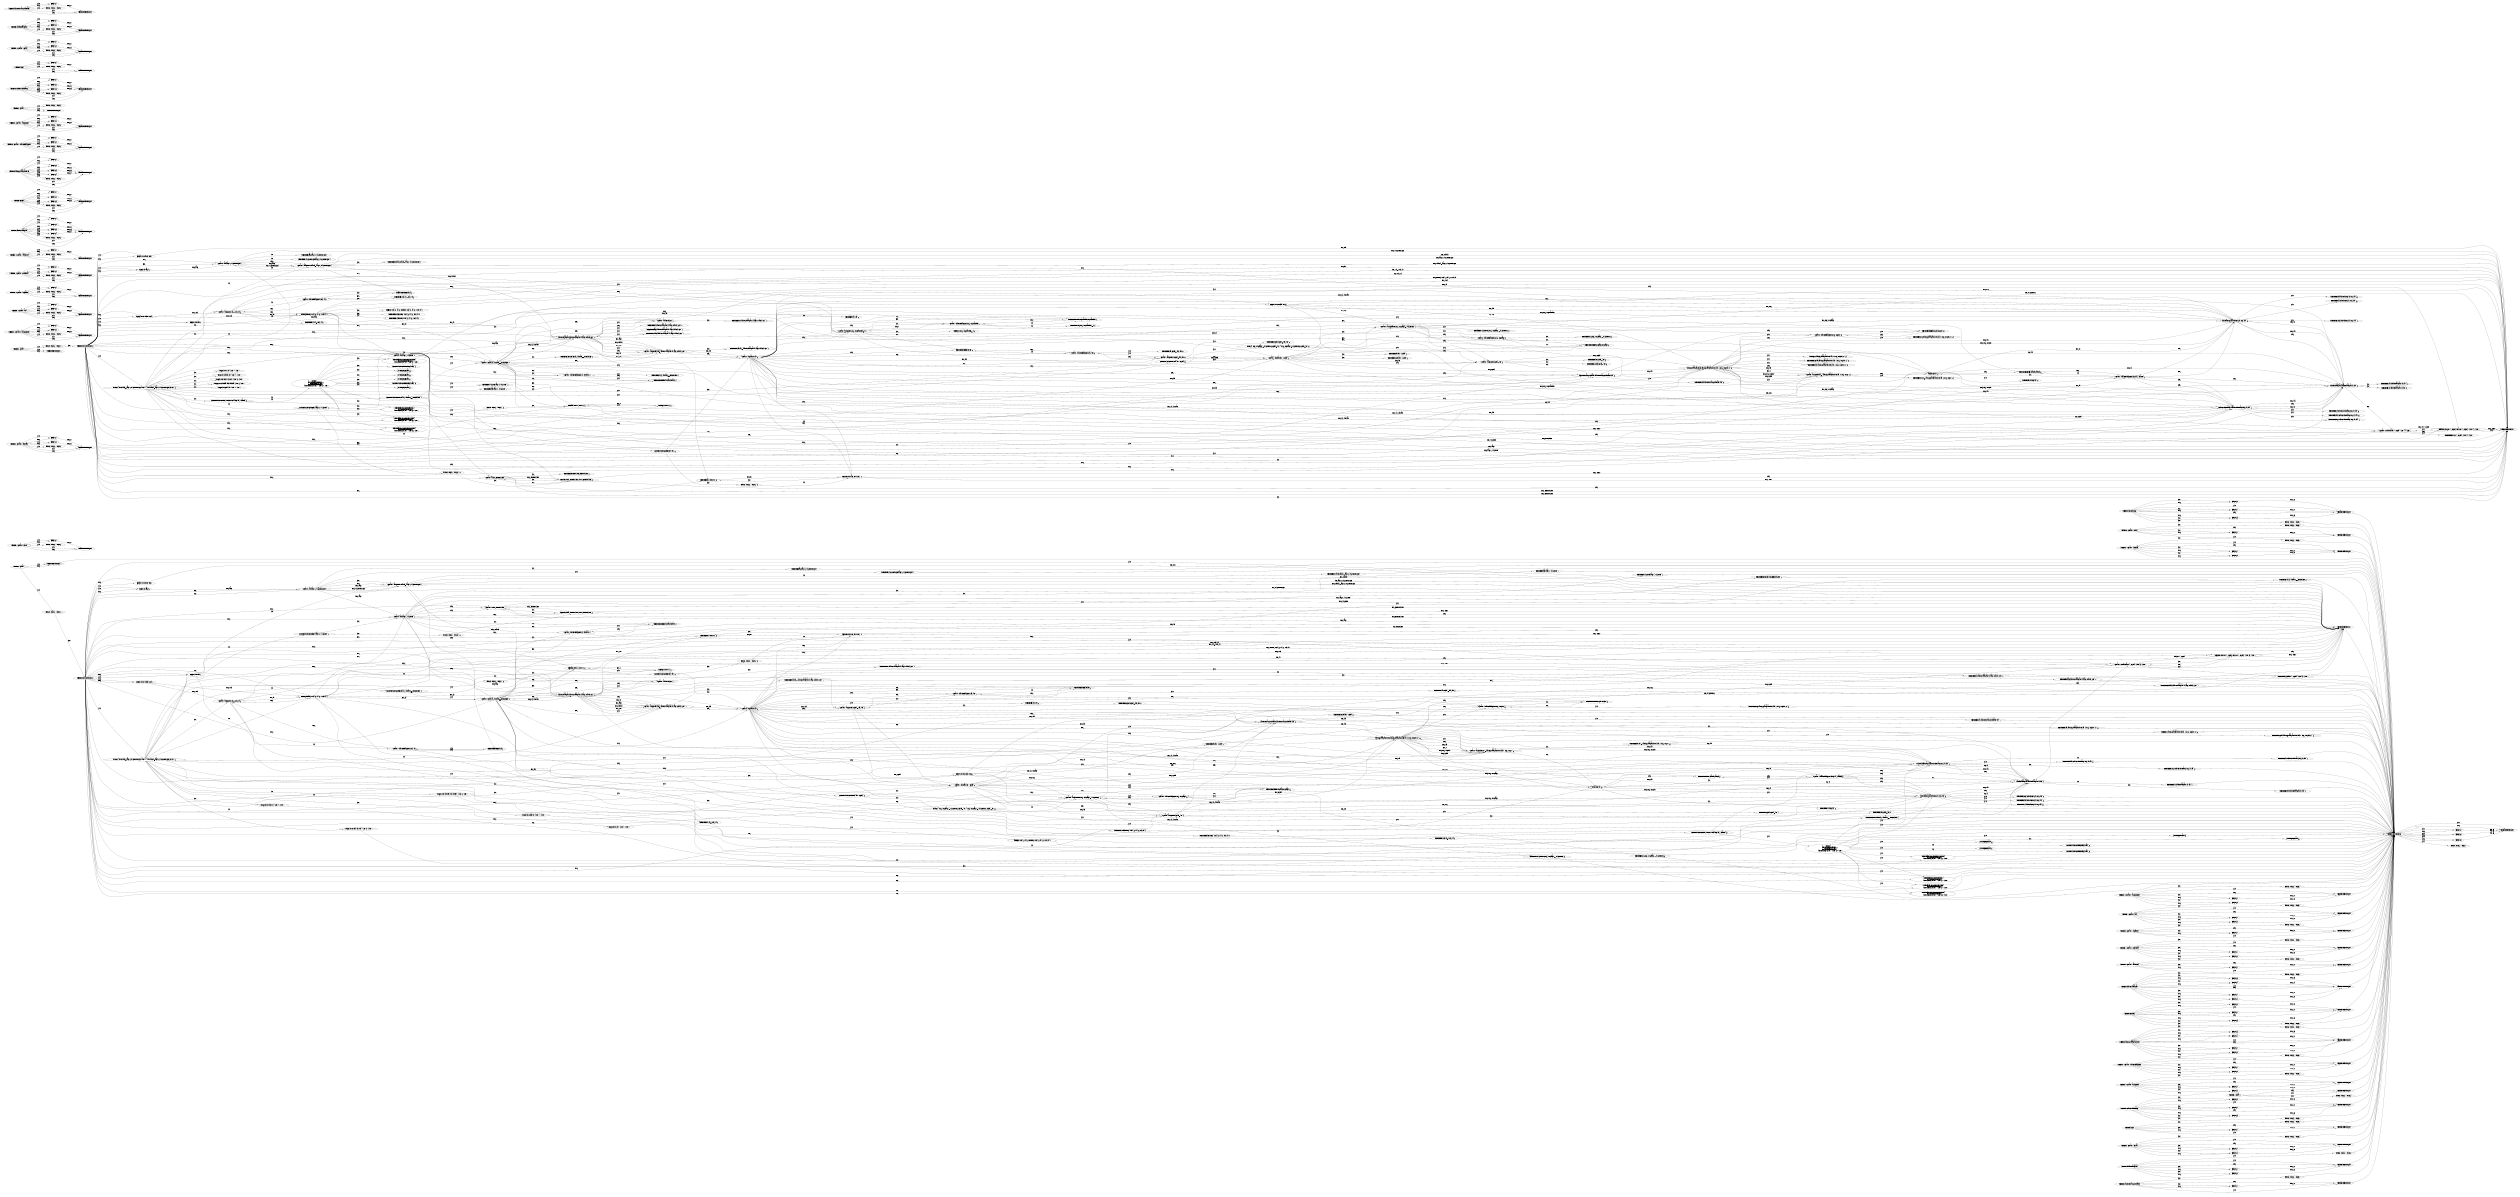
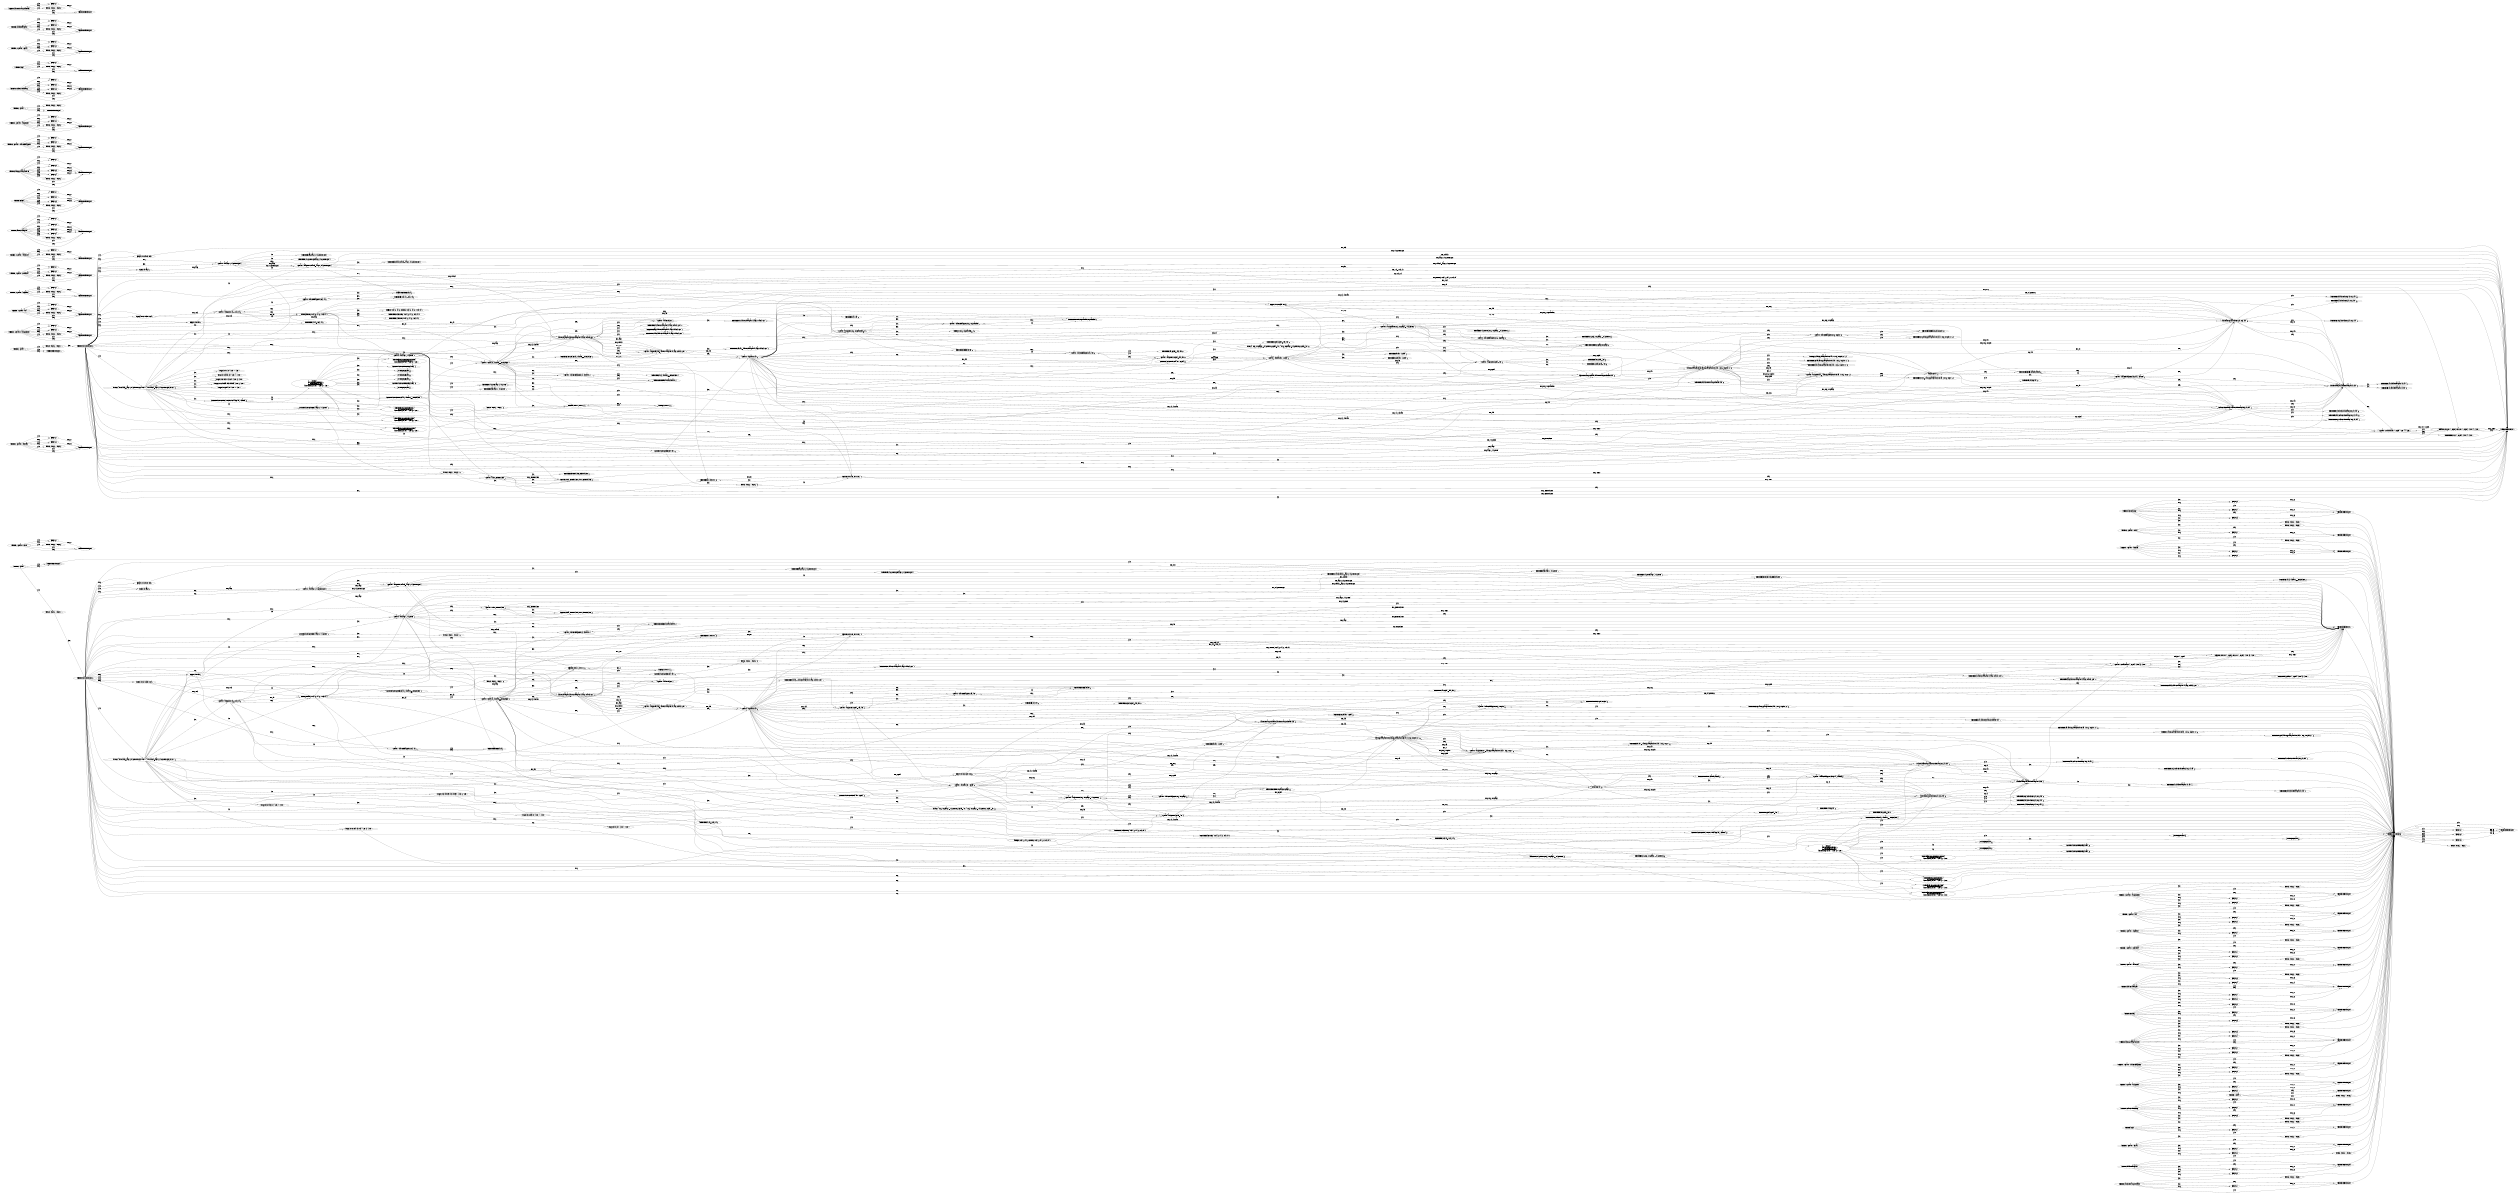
(1083, 326) -> none
(897, 327) -> (897, 327)
